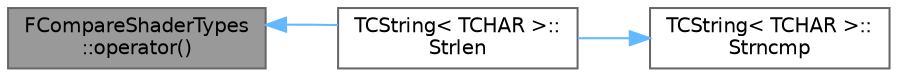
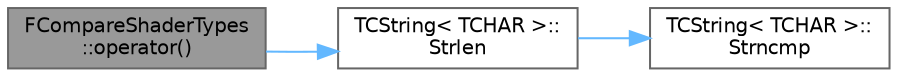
(312, 25) -> (292, 52)
